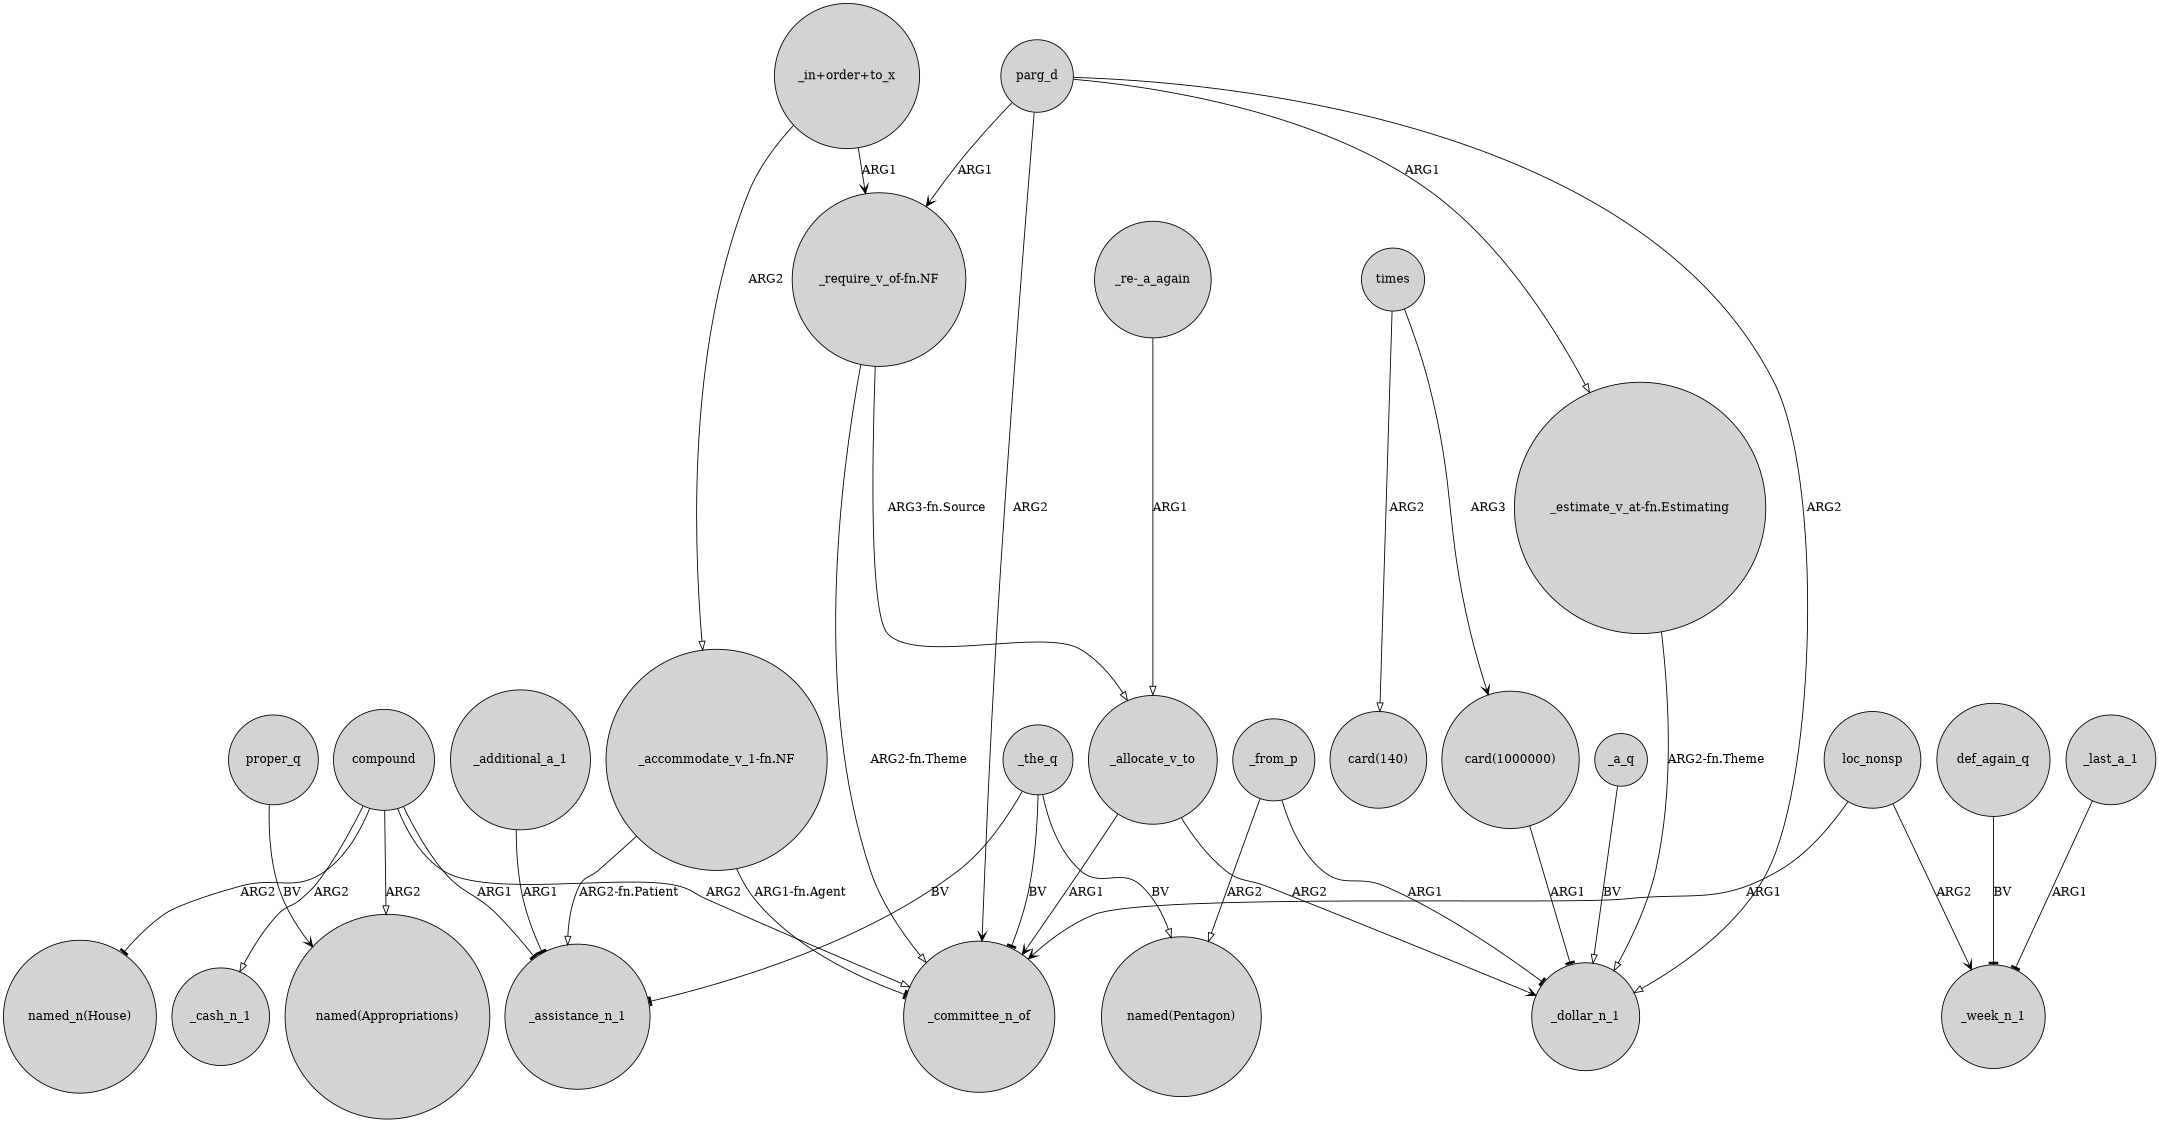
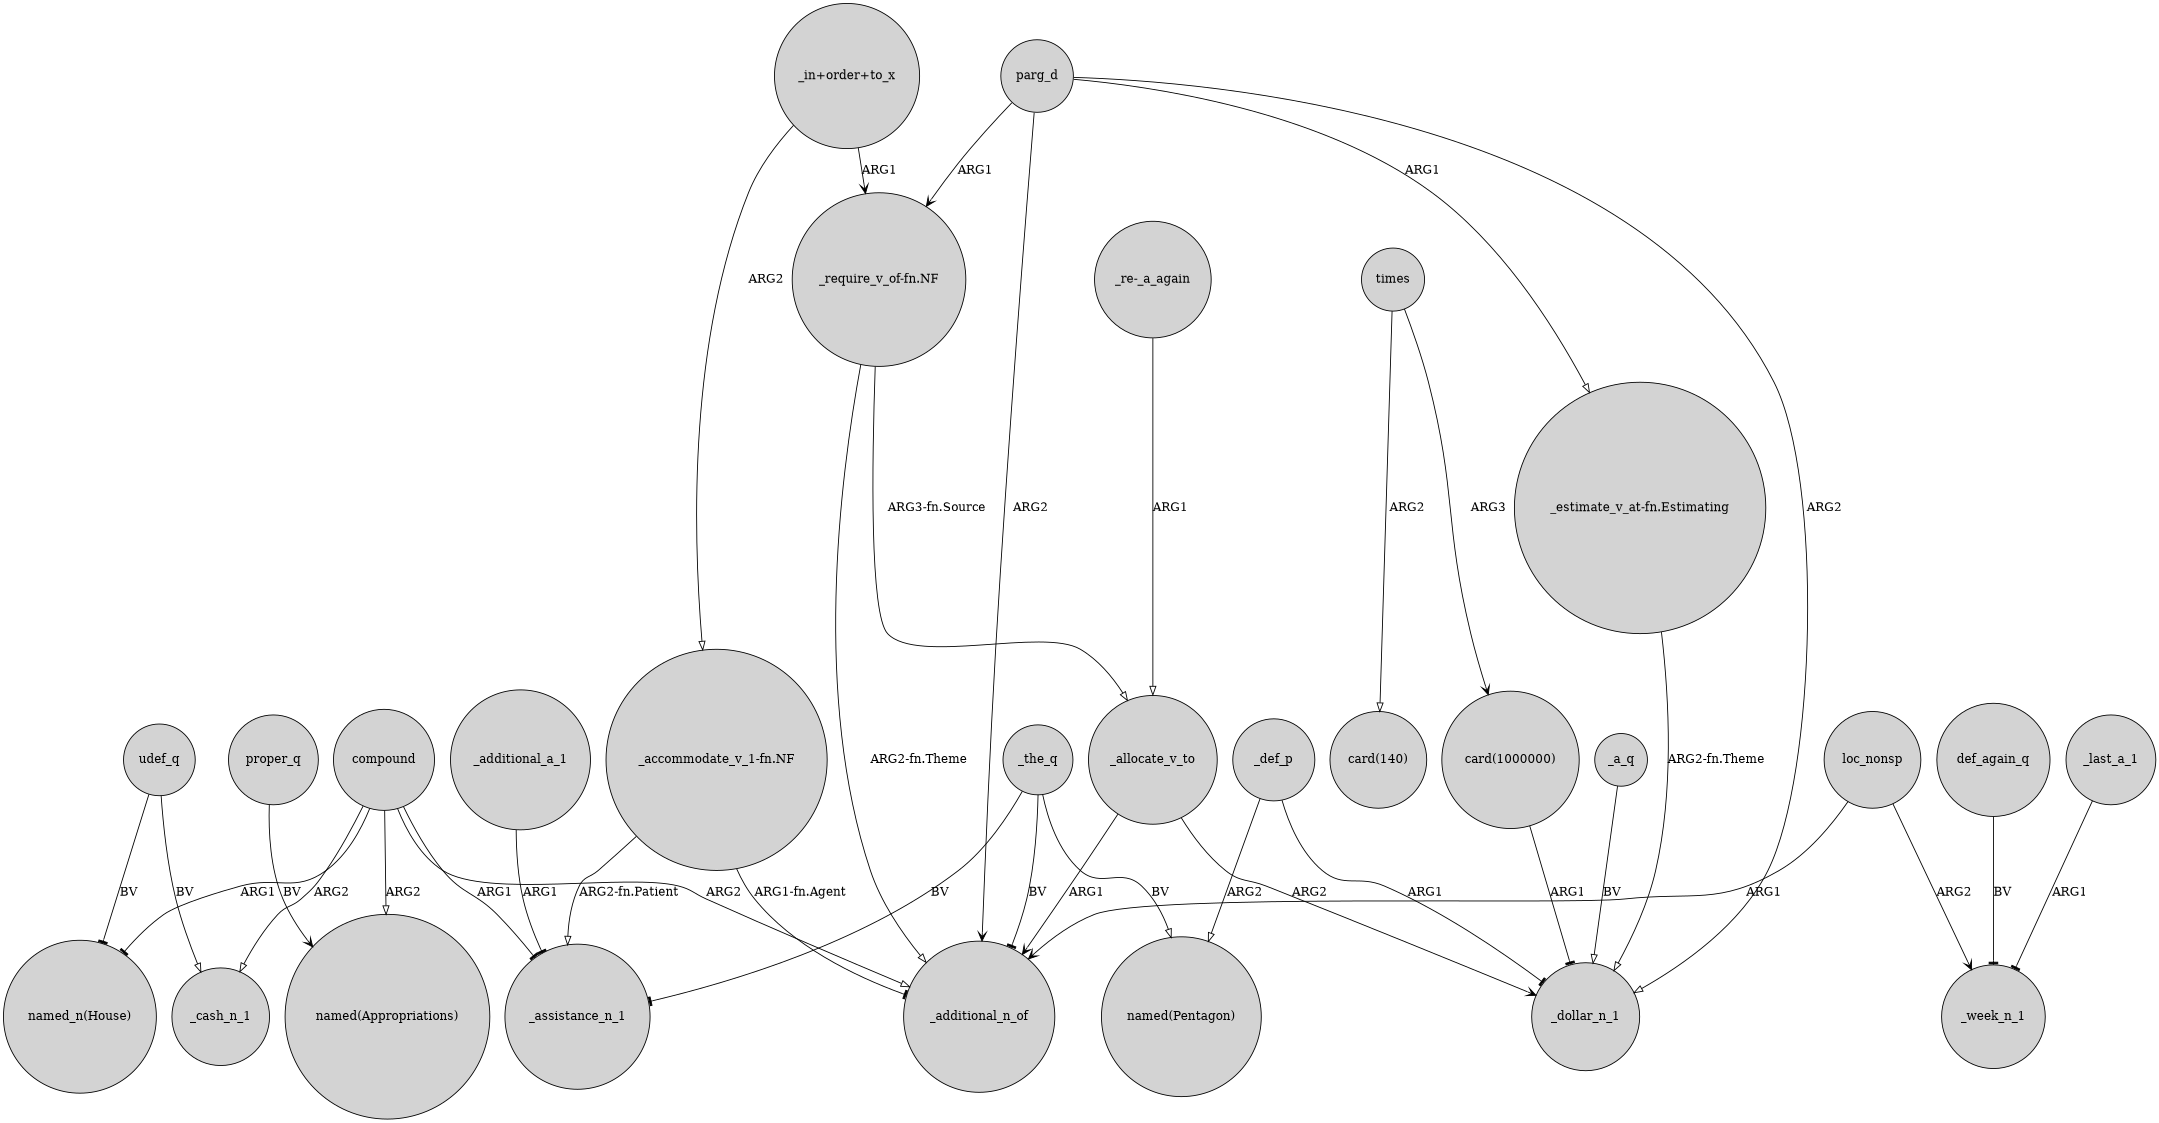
none -> (159, 760)
(1274, 760) -> (1274, 760)
(258, 892) -> (258, 892)
(979, 1017) -> (979, 1017)
